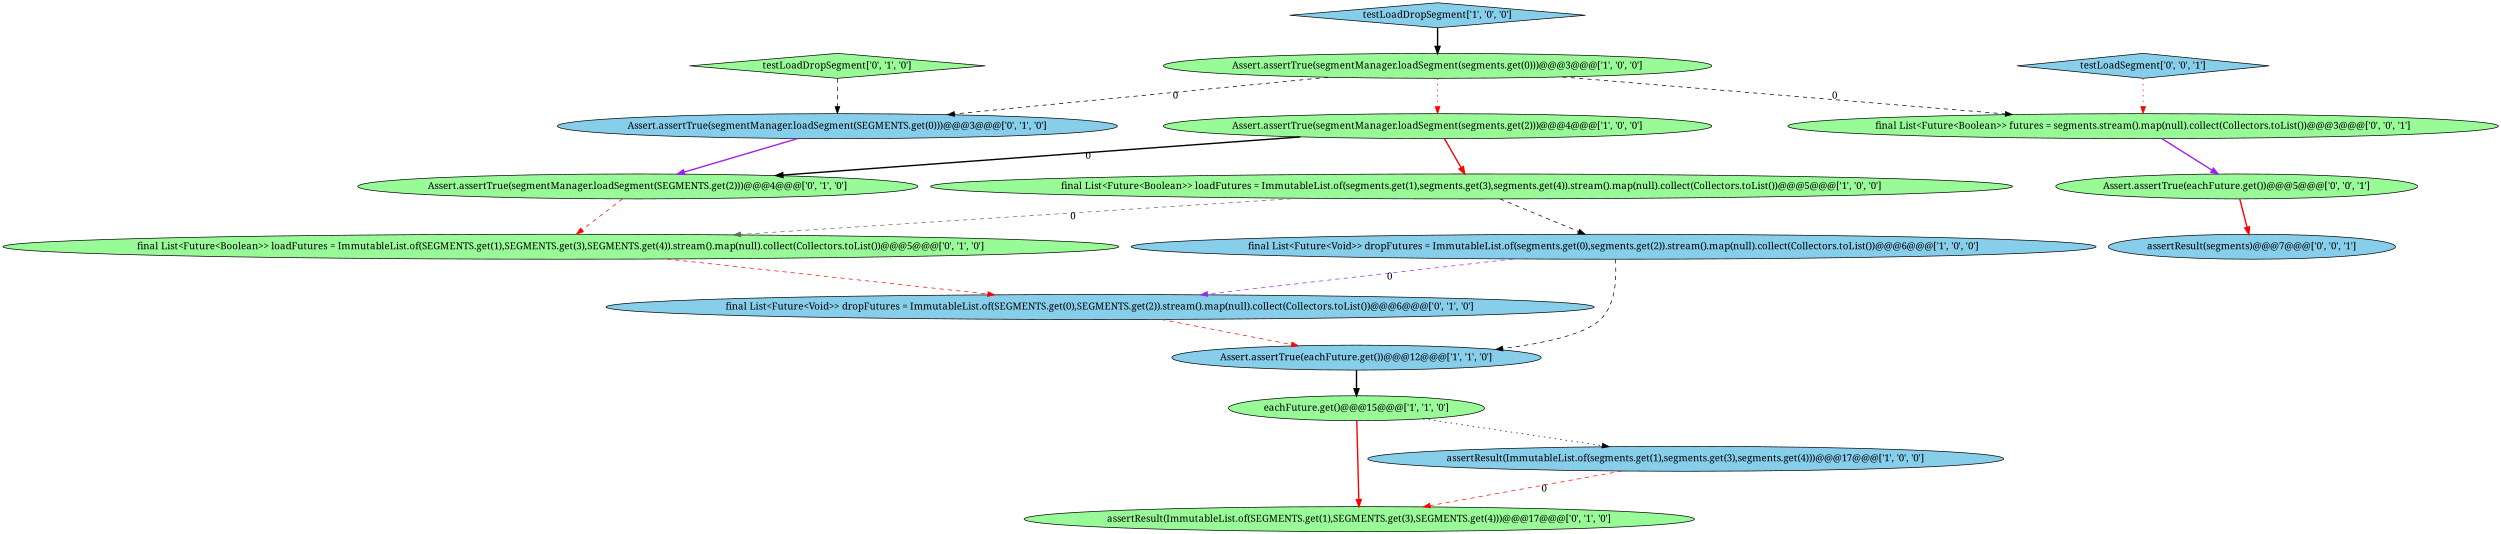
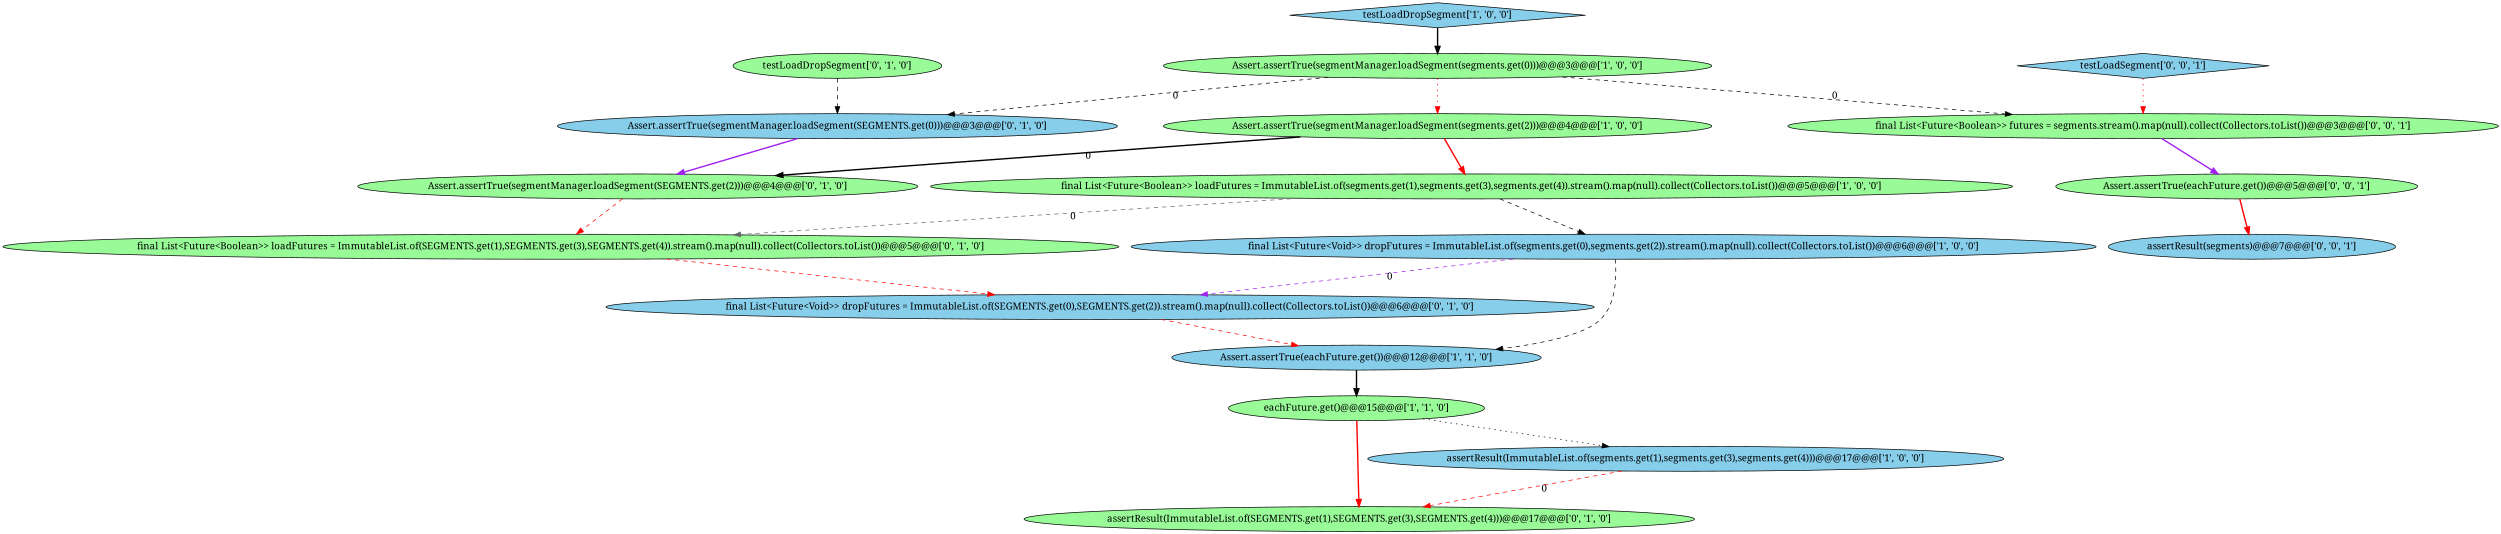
(837, 66) -> (837, 66)
